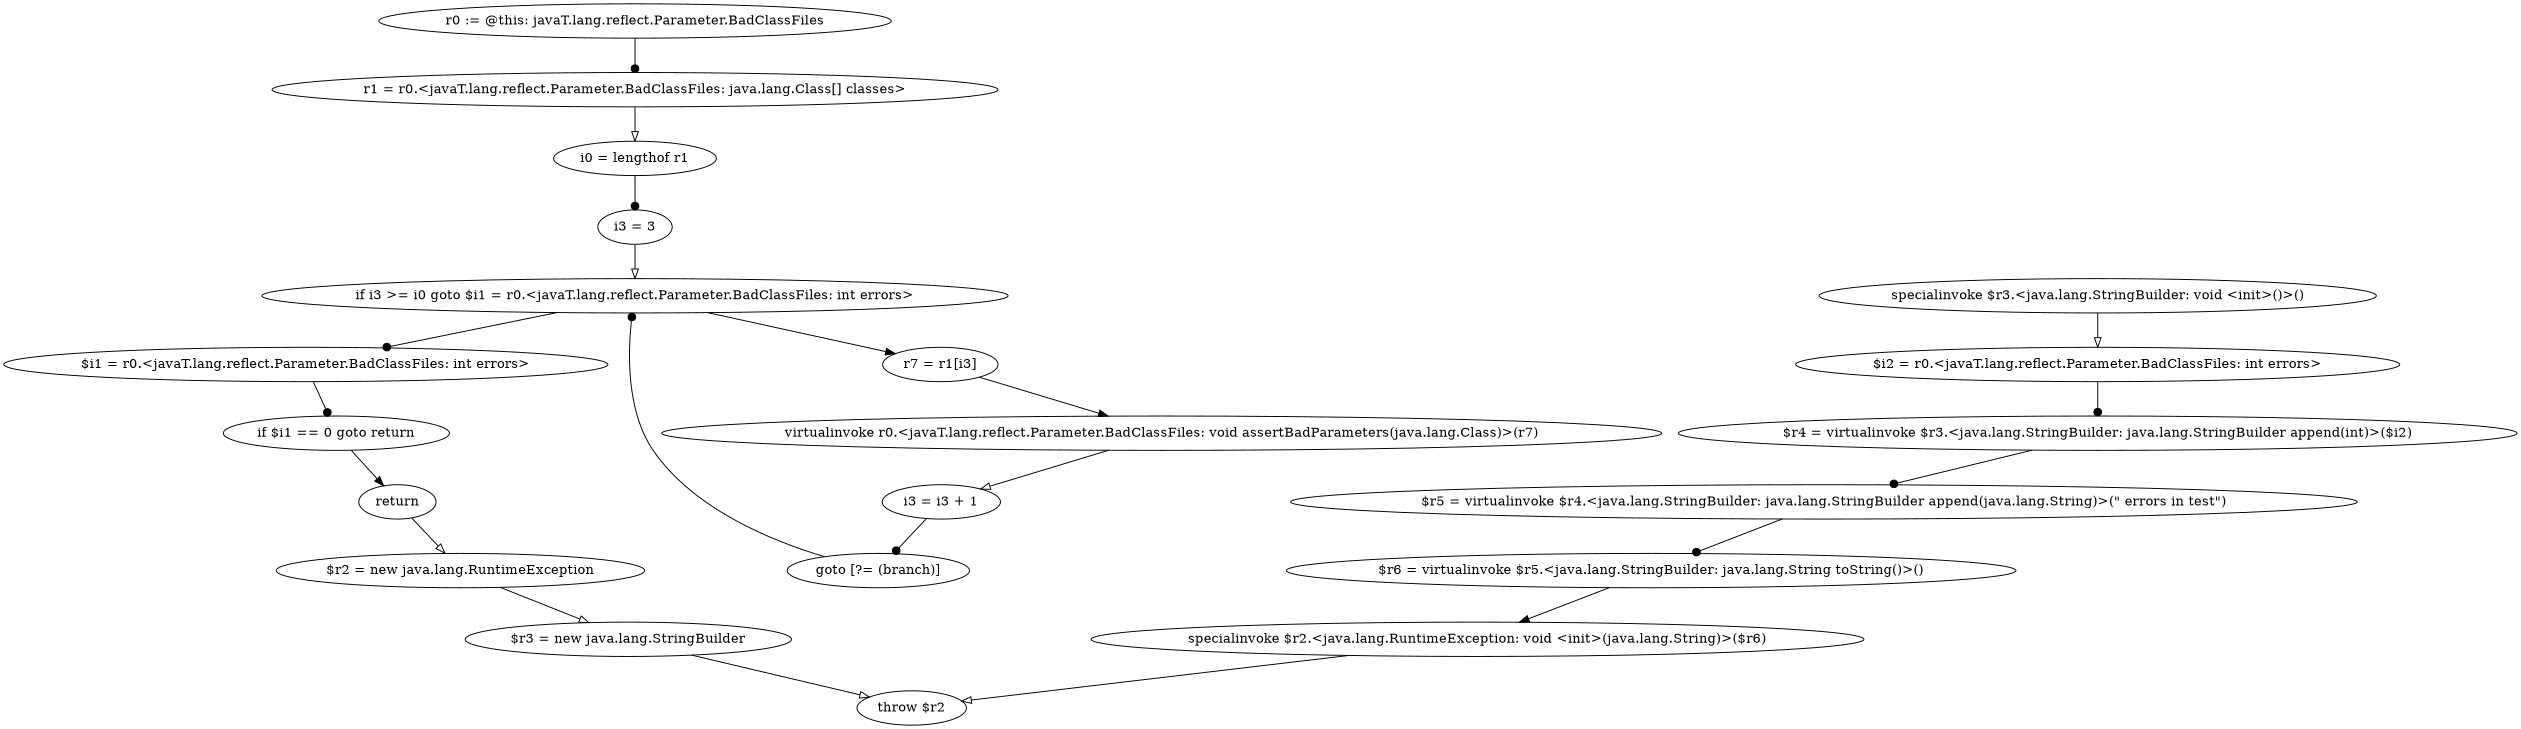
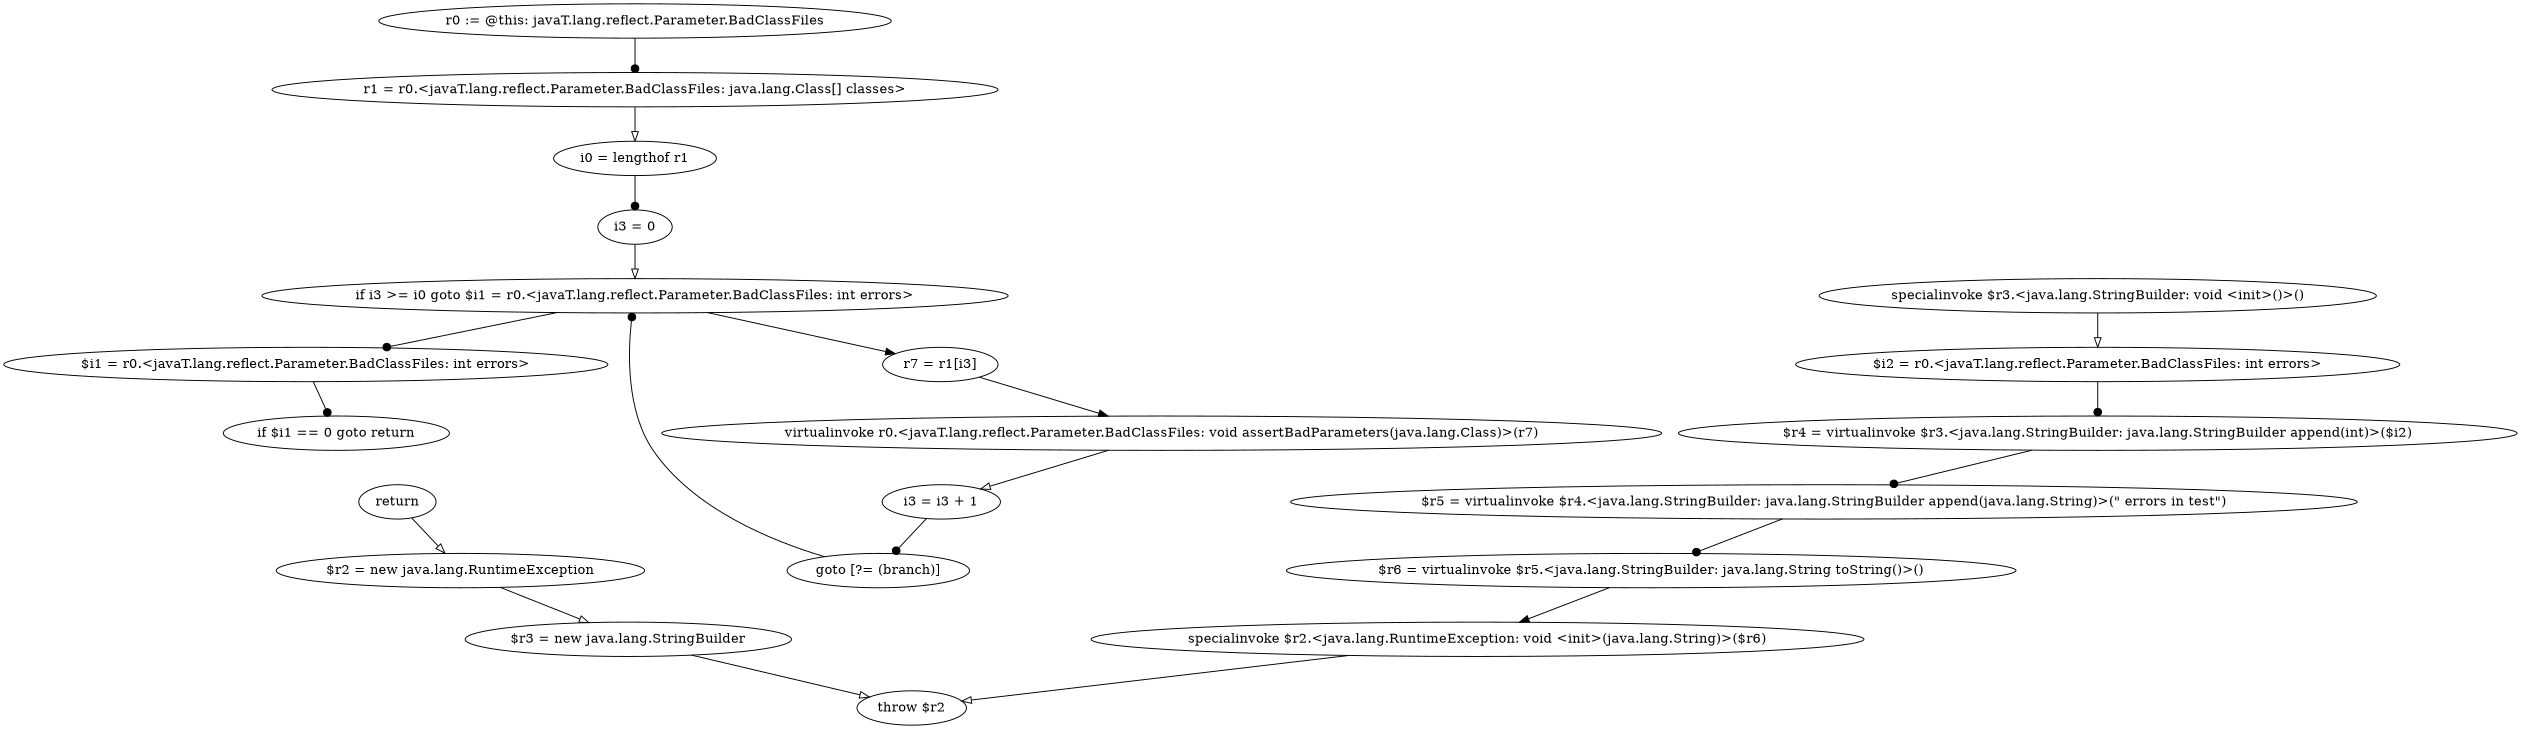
(635, 227) -> (635, 227)
(364, 465) -> none
